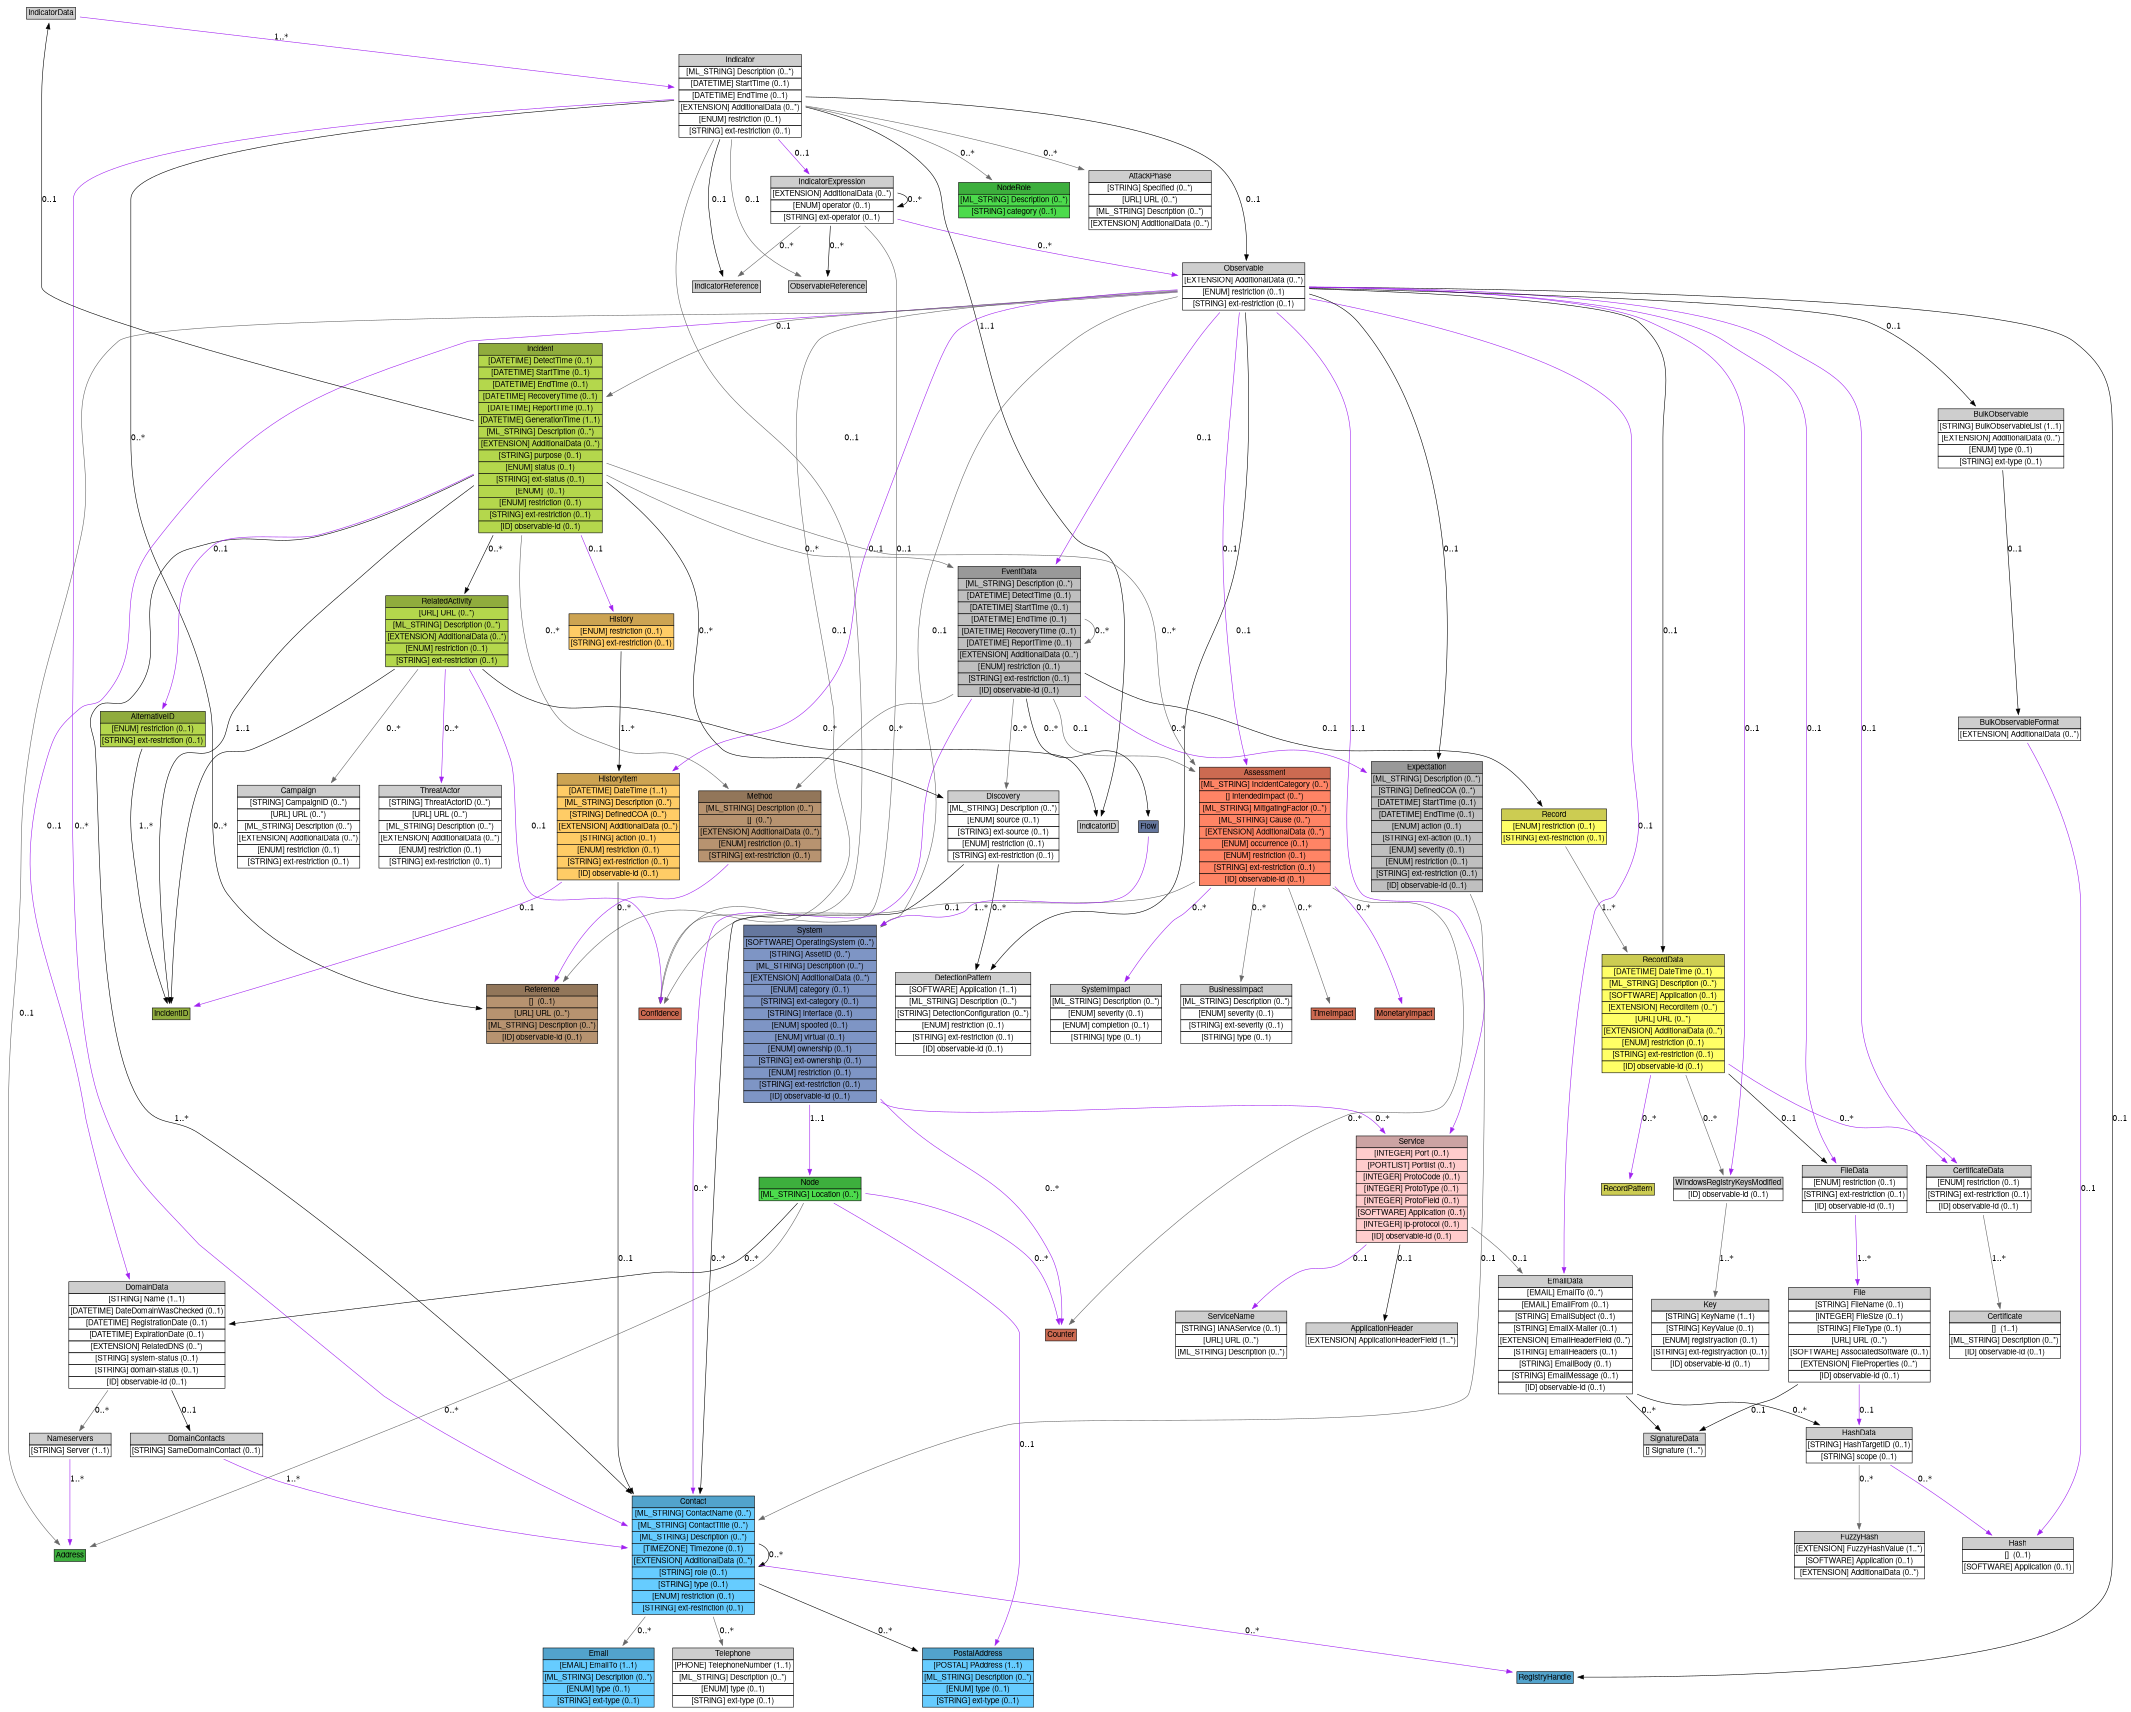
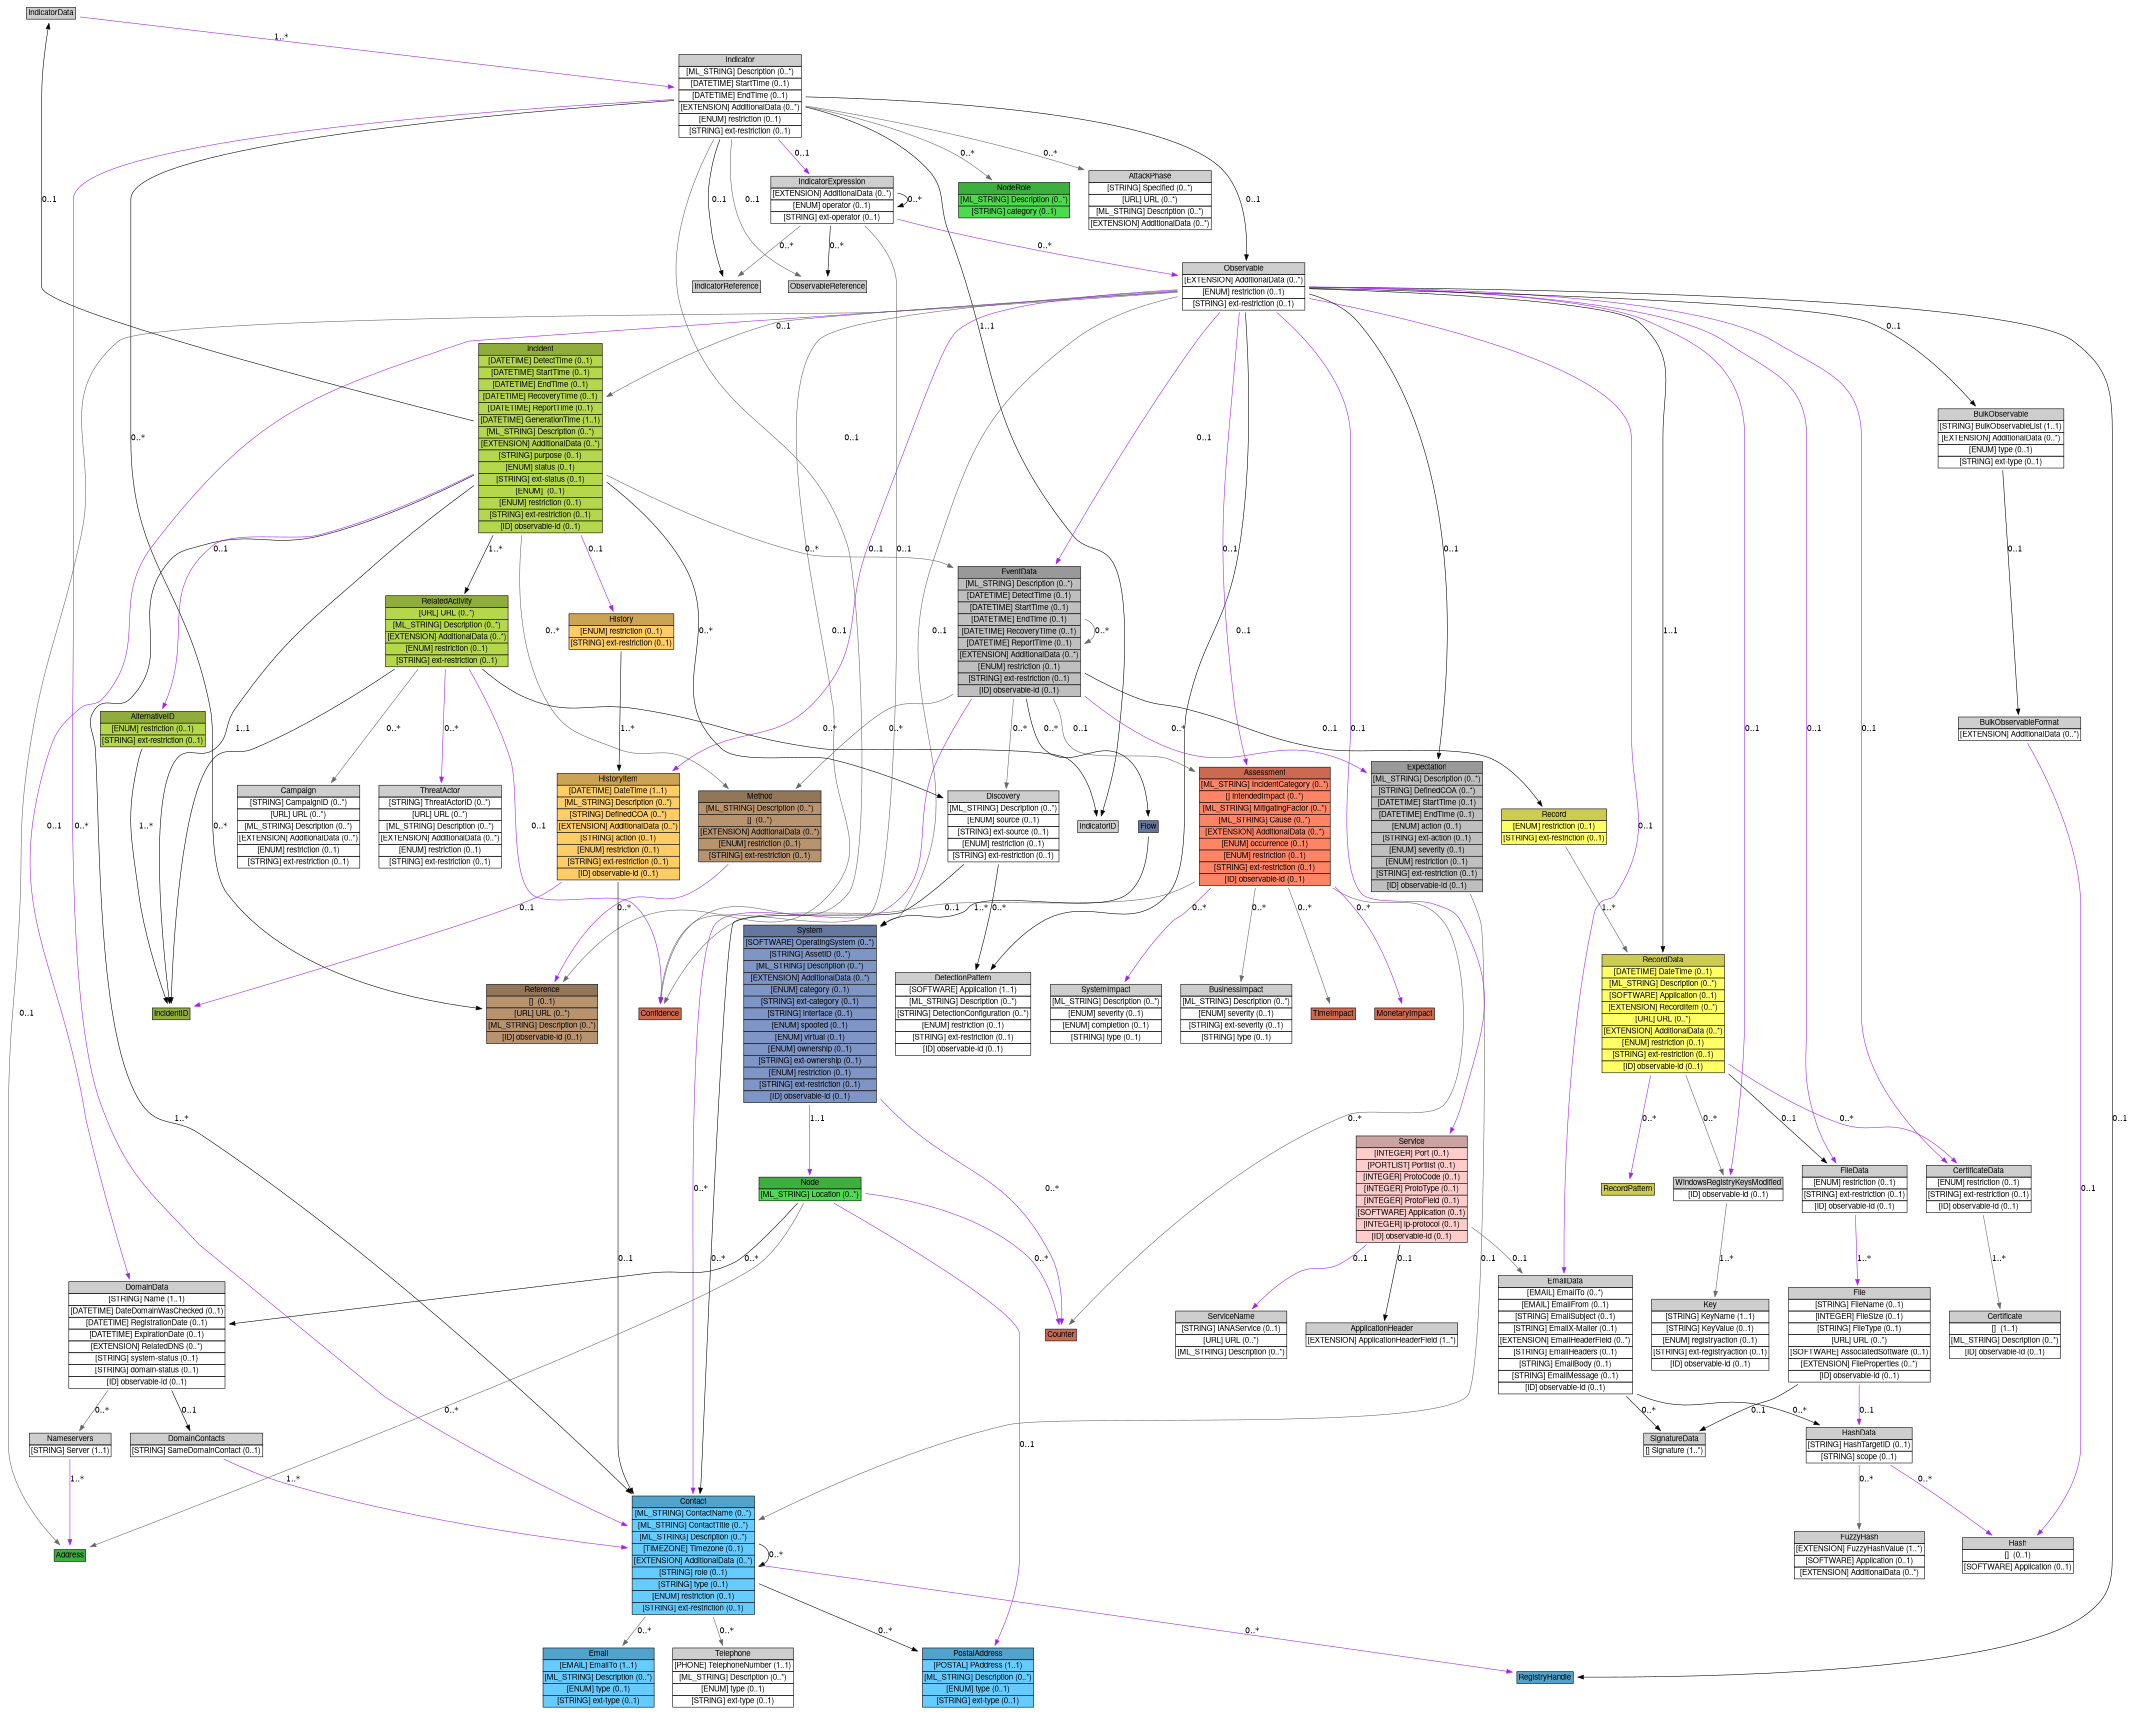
(495, 550) -> (495, 550)
(962, 555) -> none
(1671, 631) -> (1671, 631)
(1358, 729) -> (1358, 729)
(968, 908) -> (968, 908)
(1133, 1108) -> none
